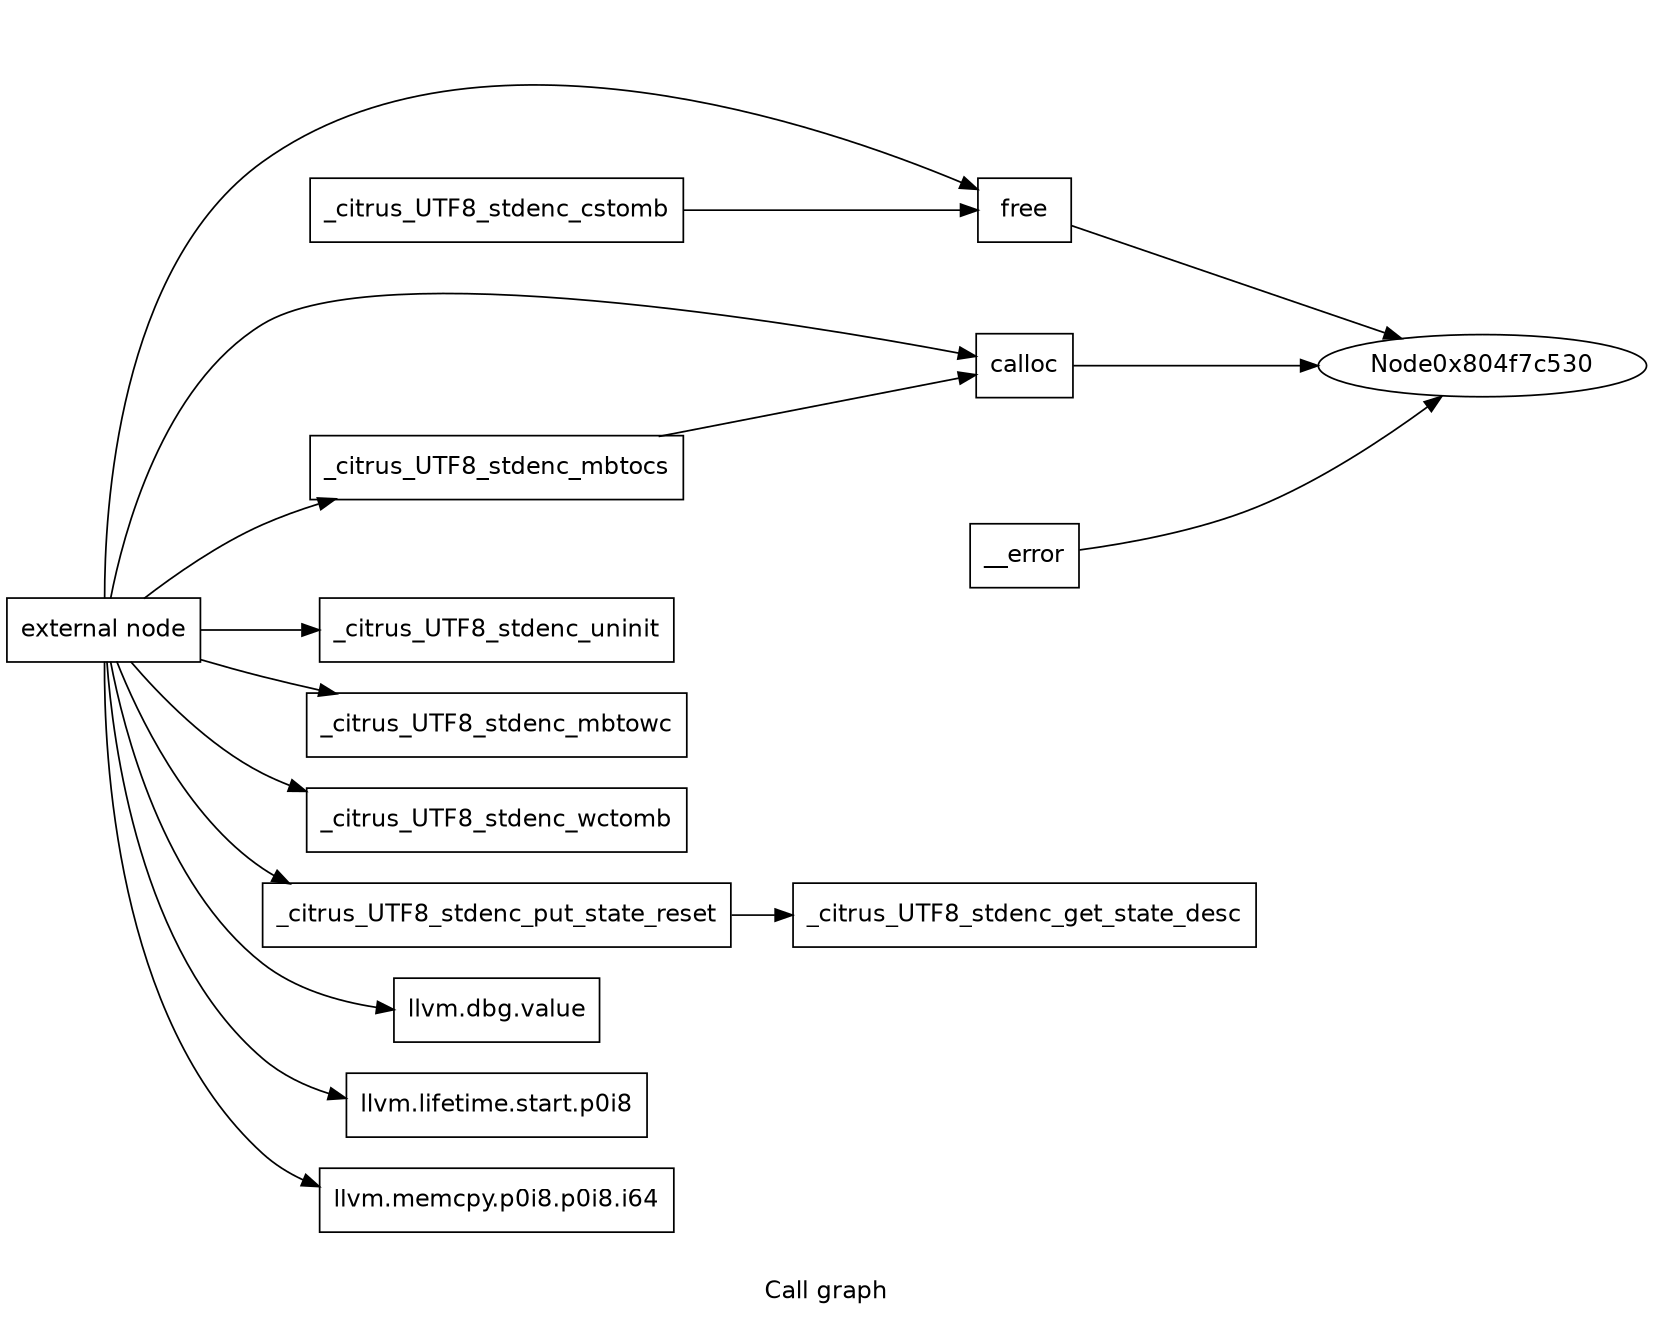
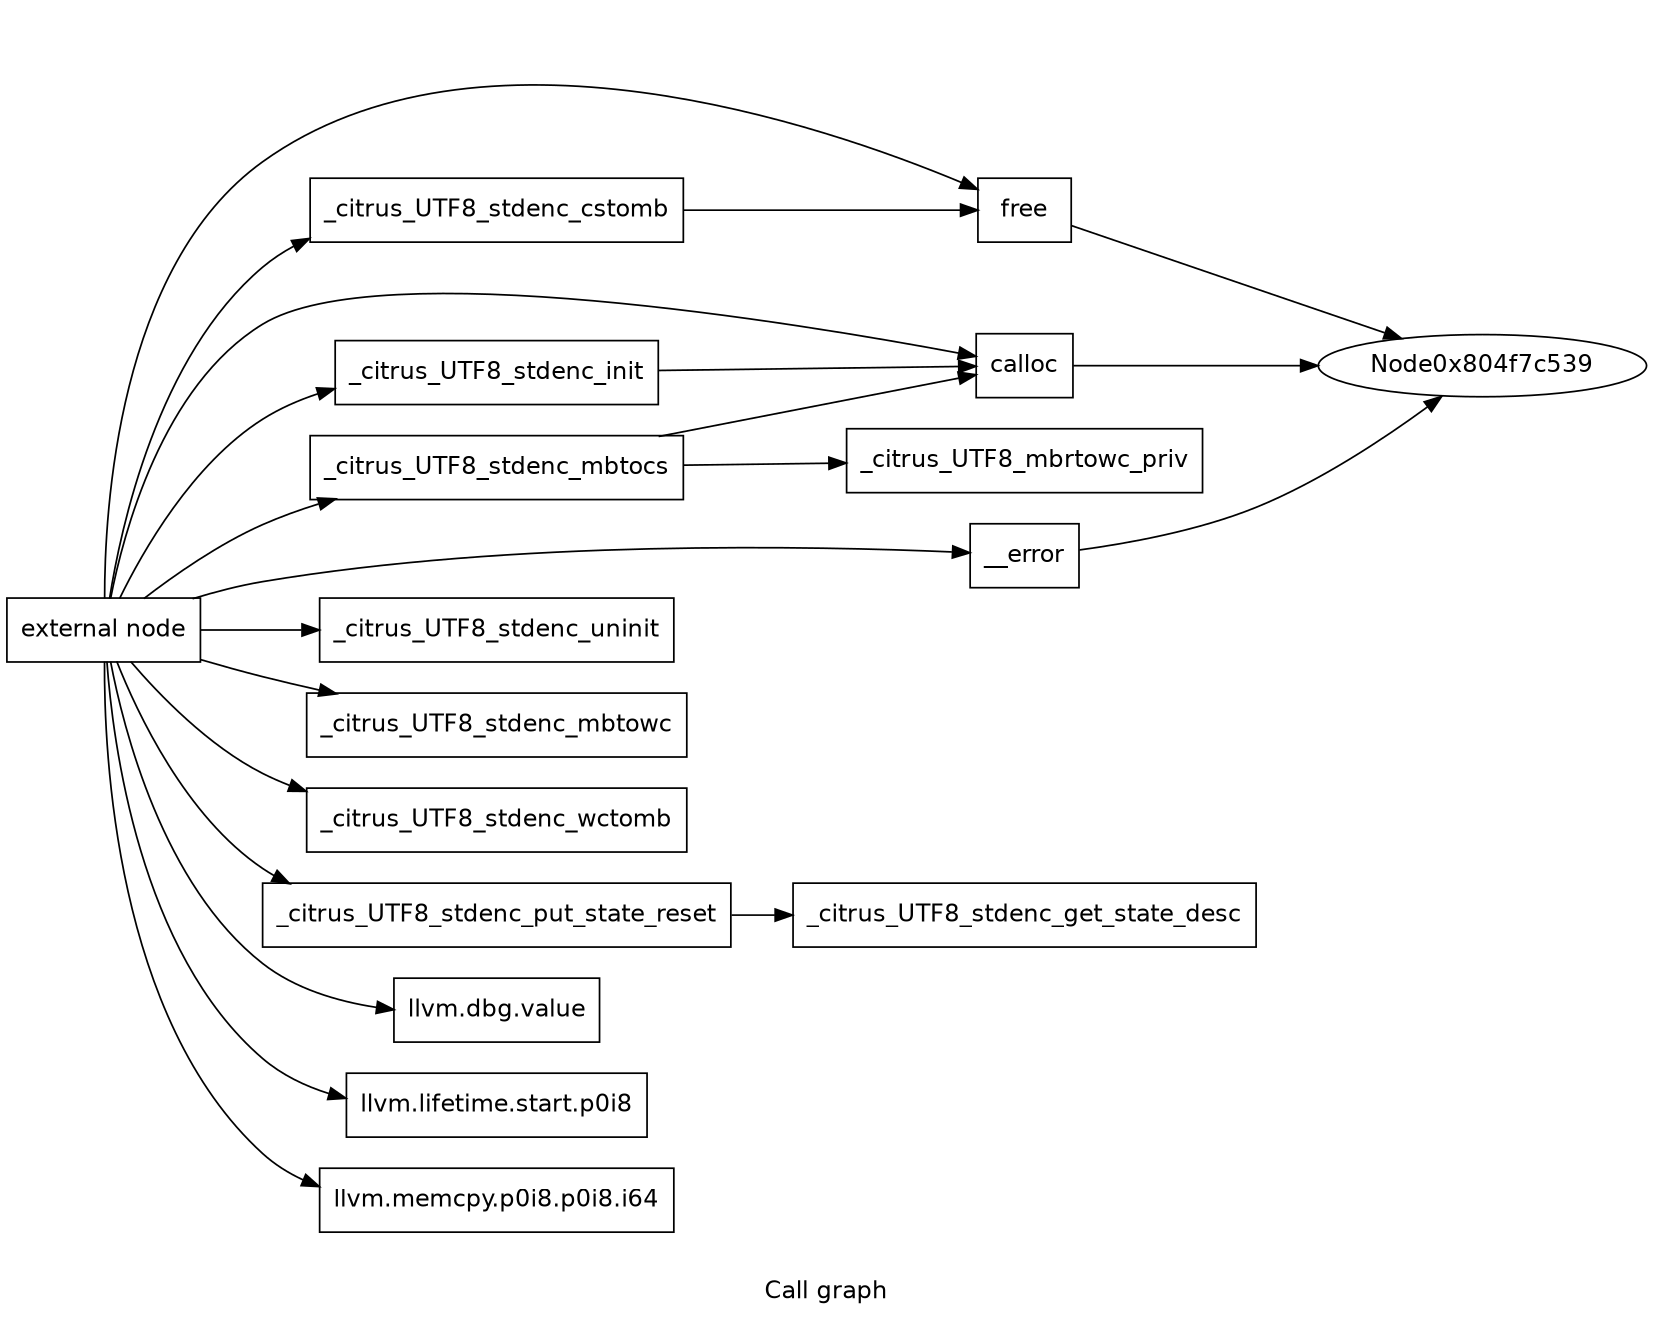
(1482, 366) -> (1482, 366)
none -> (497, 373)
none -> (167, 402)
none -> (1025, 461)
none -> (570, 552)
